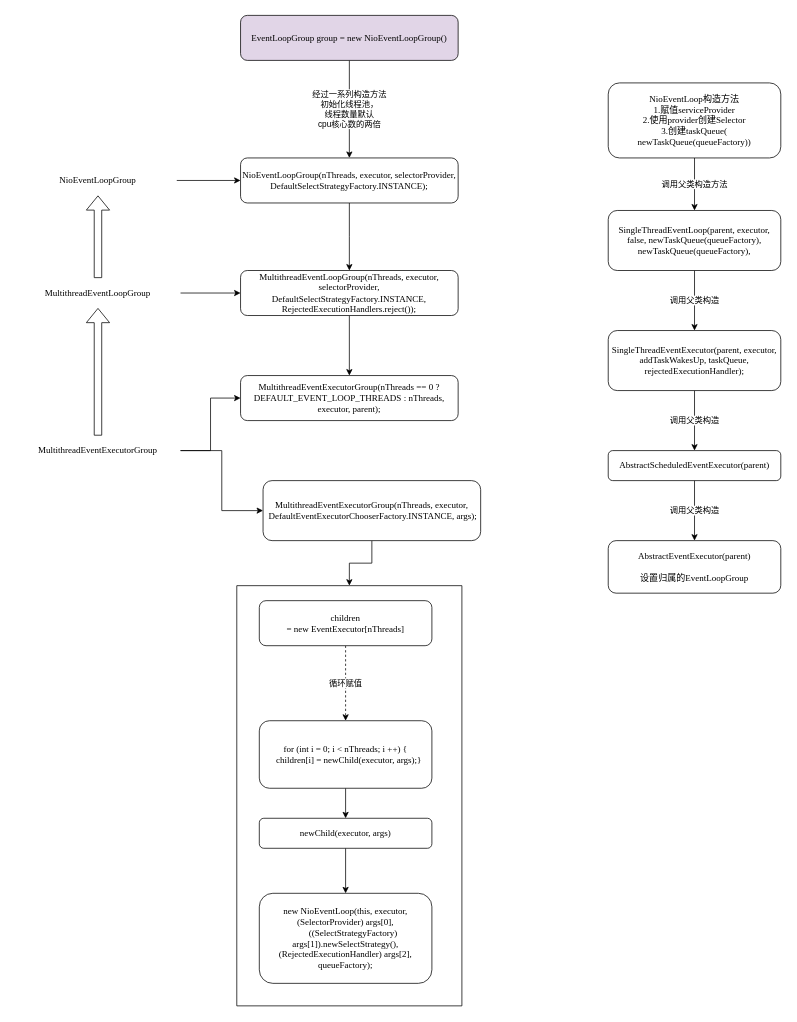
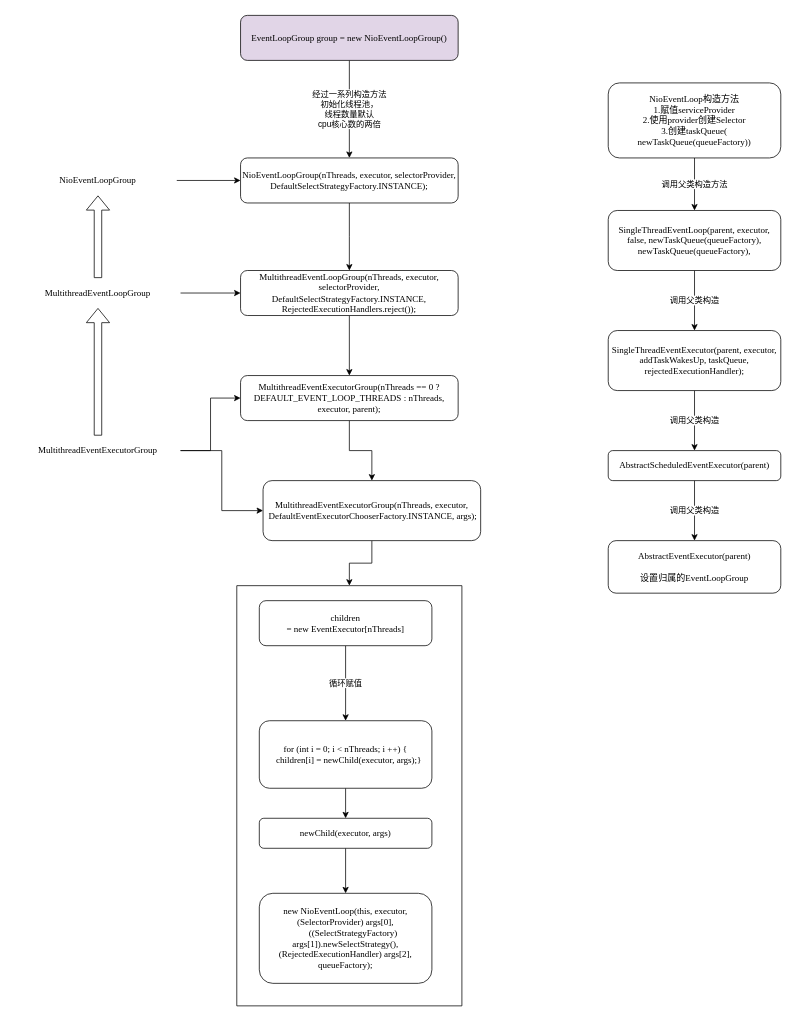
none -> (349, 447)
(345, 678) -> (345, 678)
